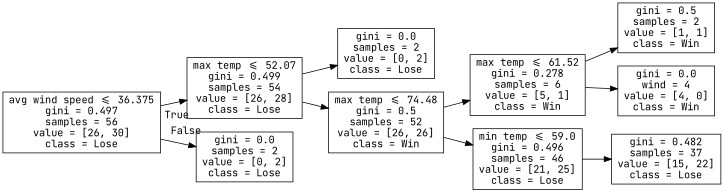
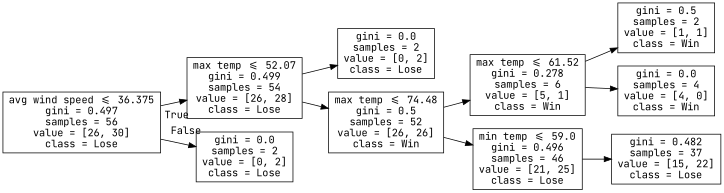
(666, 91) -> (666, 91)
